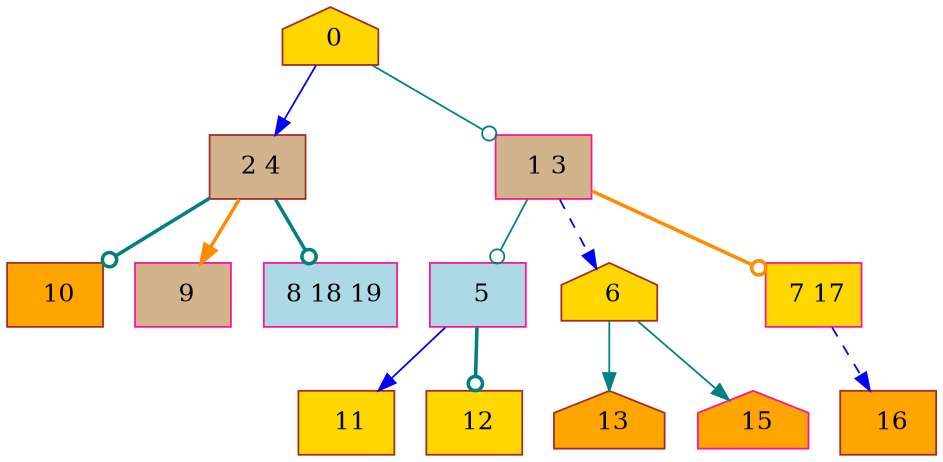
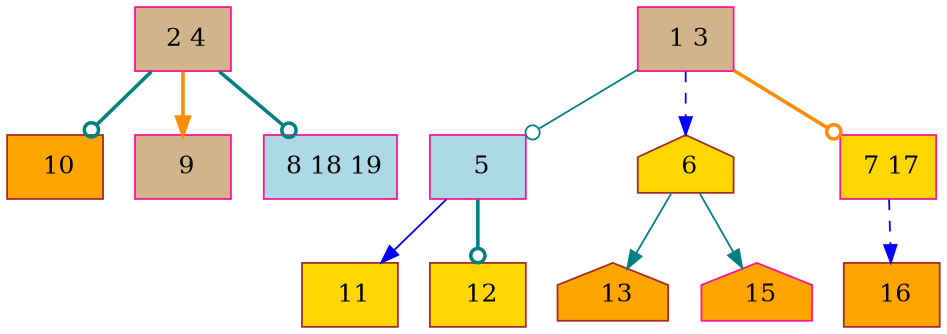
(330, 39) -> none
(258, 167) -> (183, 39)
